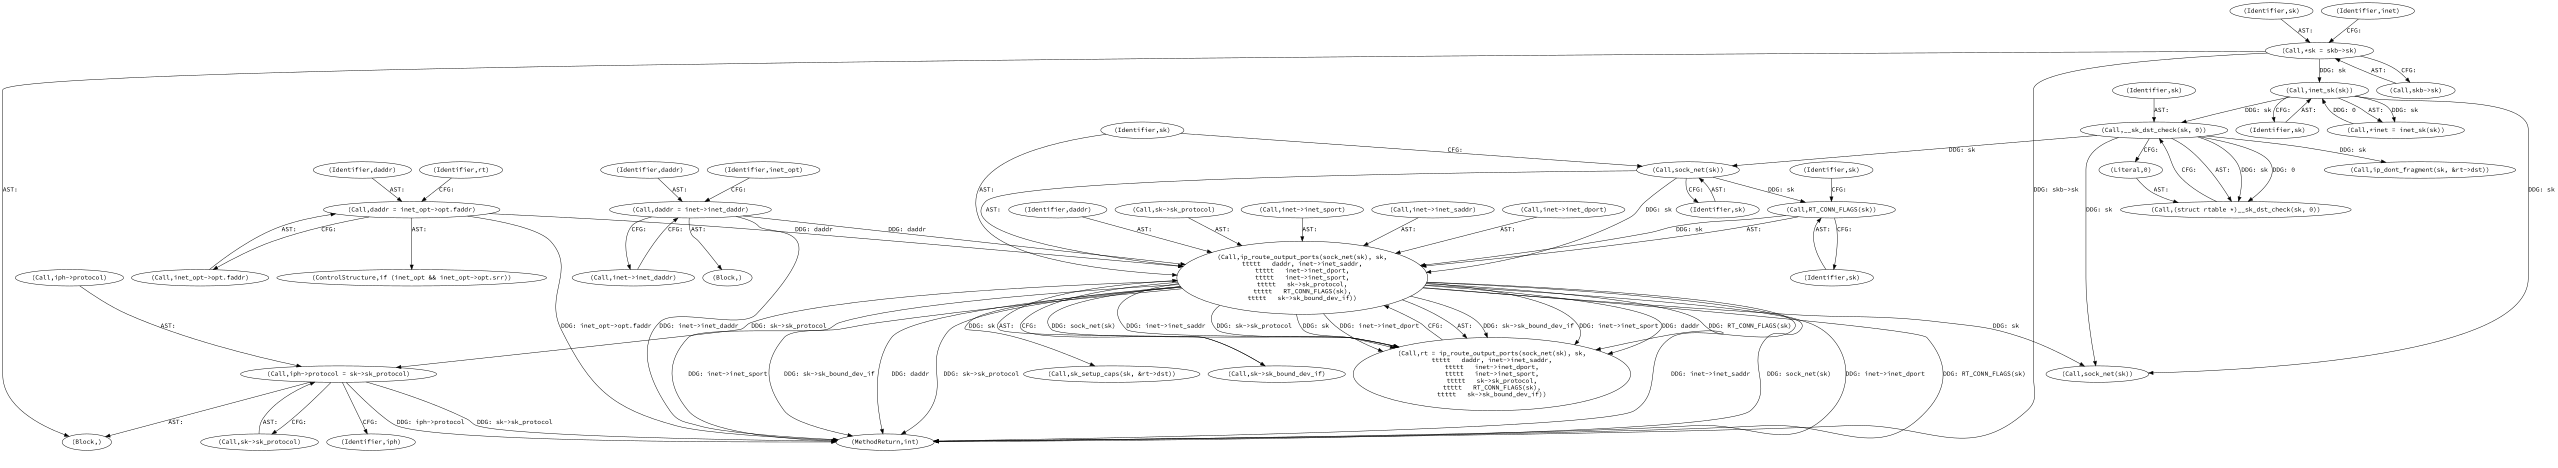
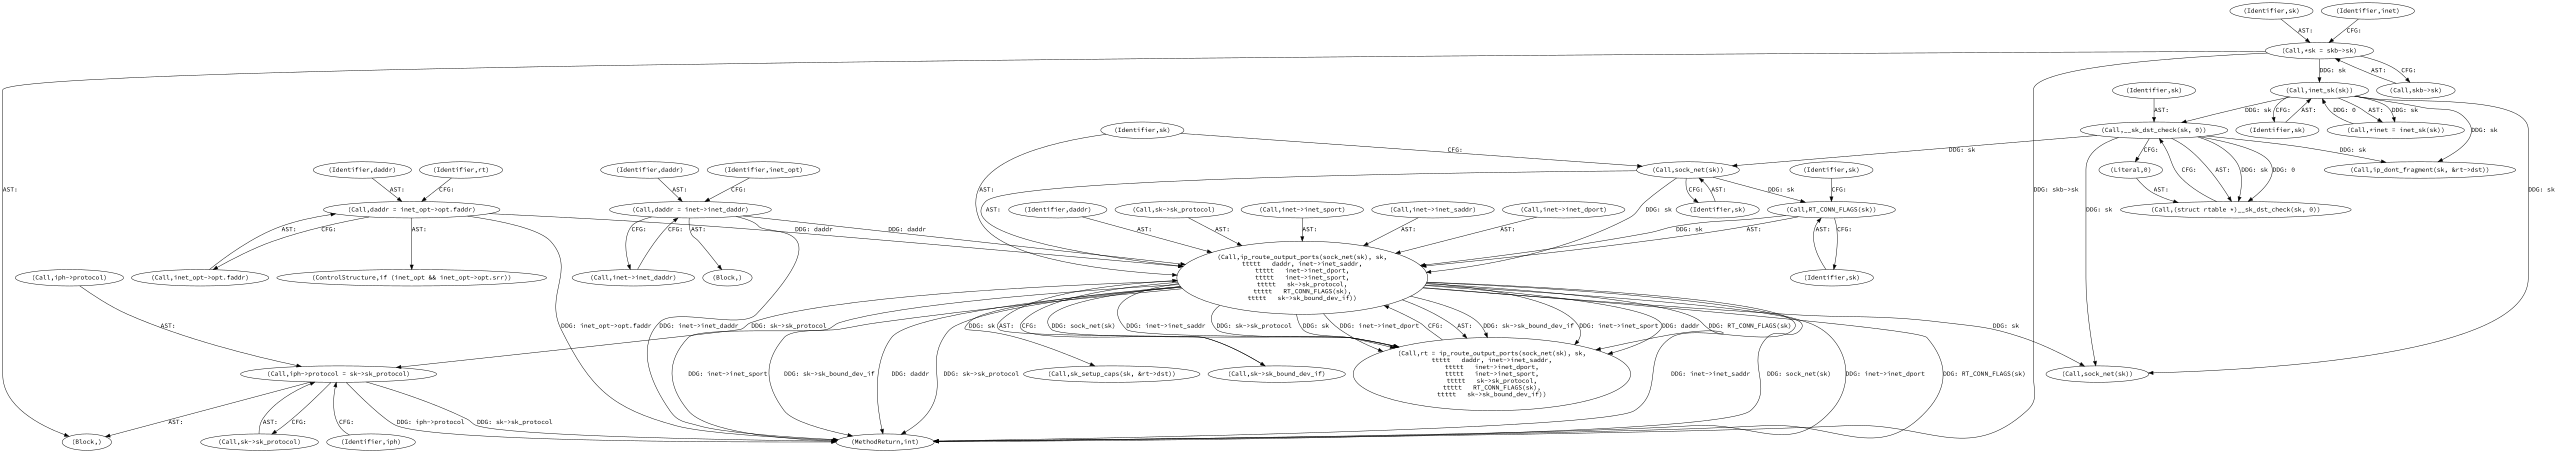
none -> (2439, 109)
(354, 406) -> (335, 414)
